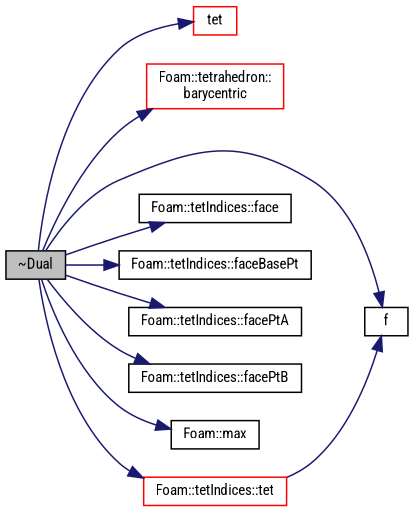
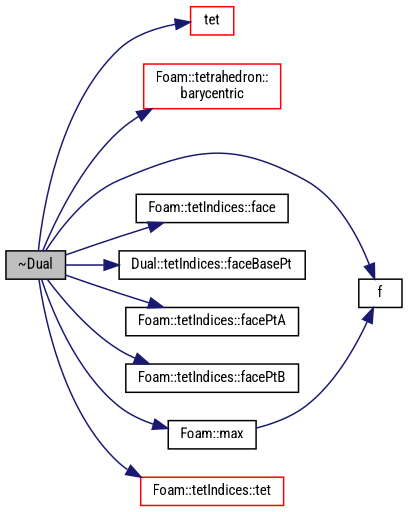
(215, 265) -> (212, 265)
(345, 424) -> (324, 389)
